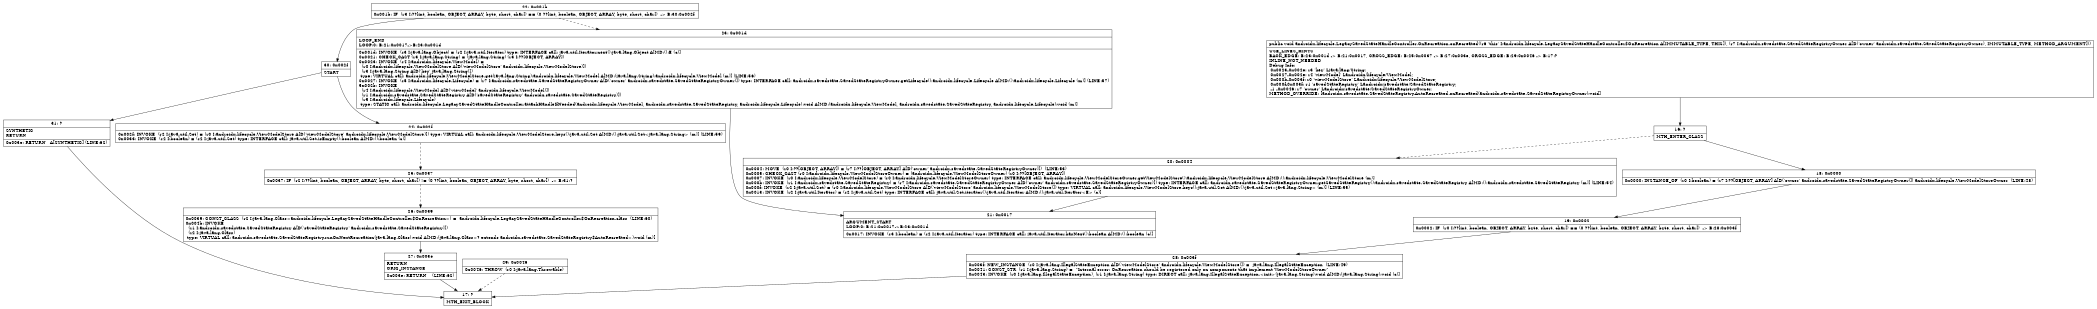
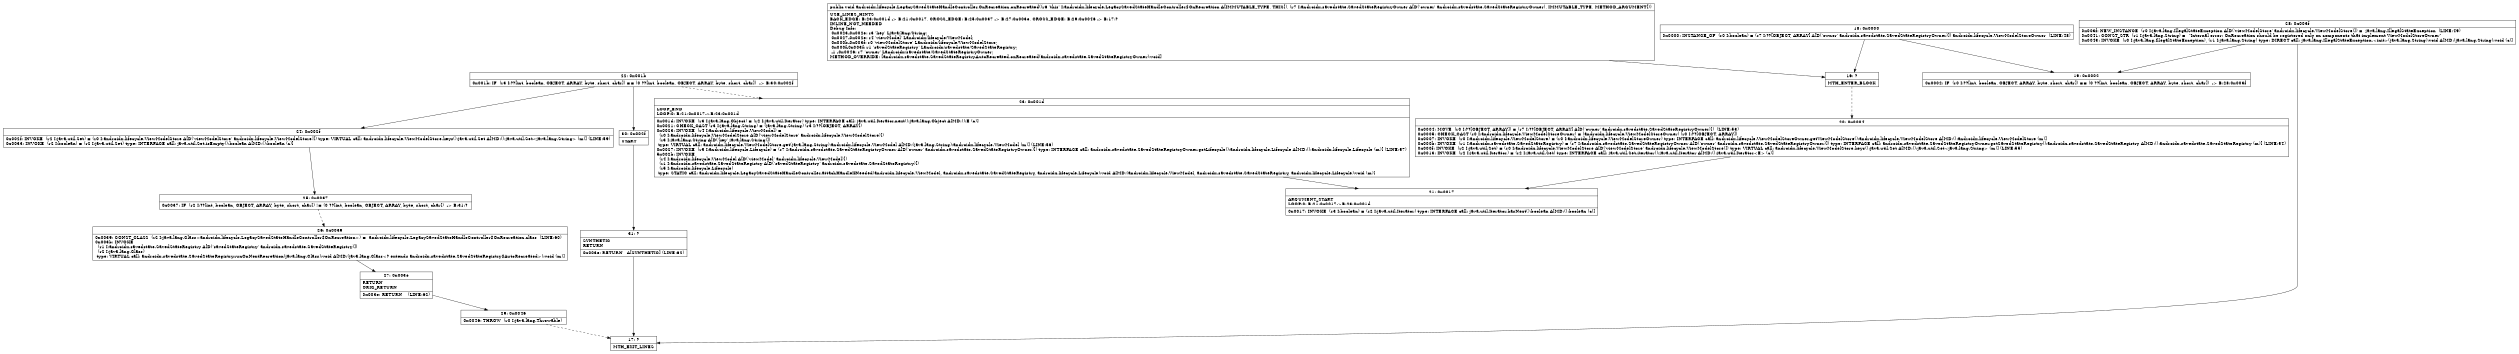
(350, 105) -> (479, 107)
(1680, 137) -> (1852, 83)
(421, 155) -> (312, 169)
(1753, 155) -> (1860, 54)
(206, 223) -> (116, 242)
(1405, 243) -> (2183, 58)
(406, 268) -> (380, 287)
(447, 284) -> (459, 302)
(468, 302) -> (634, 347)
